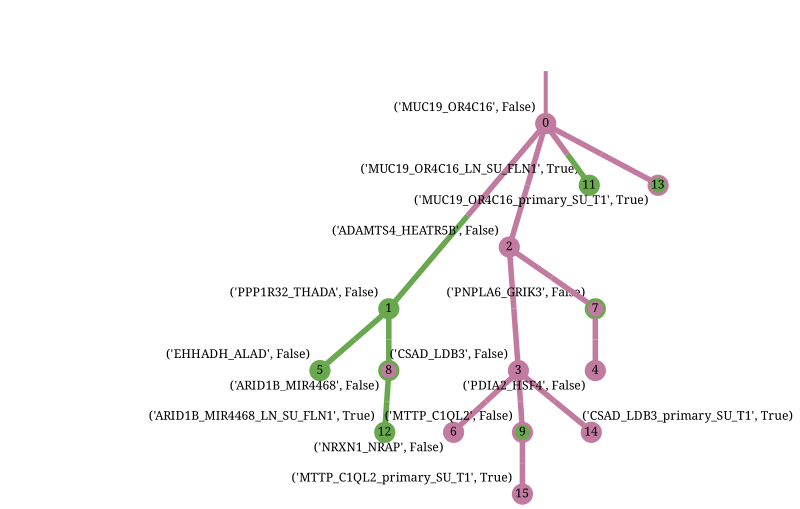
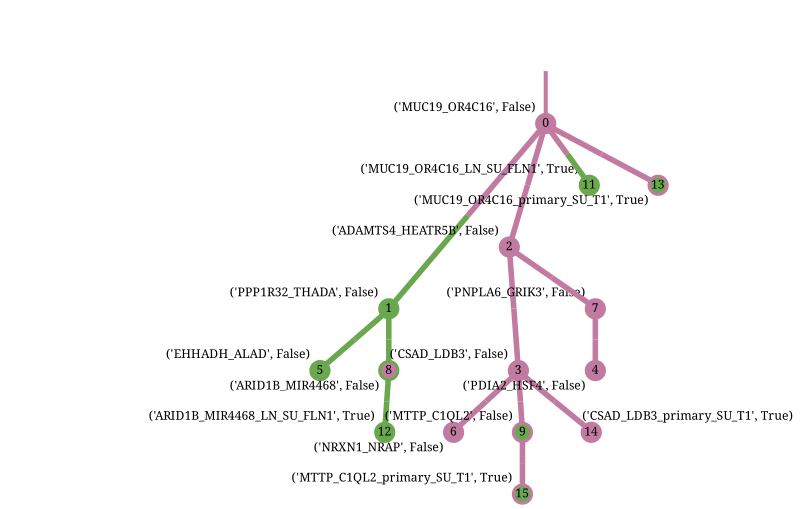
(595, 309) -> (595, 309)
(522, 494) -> (522, 494)
